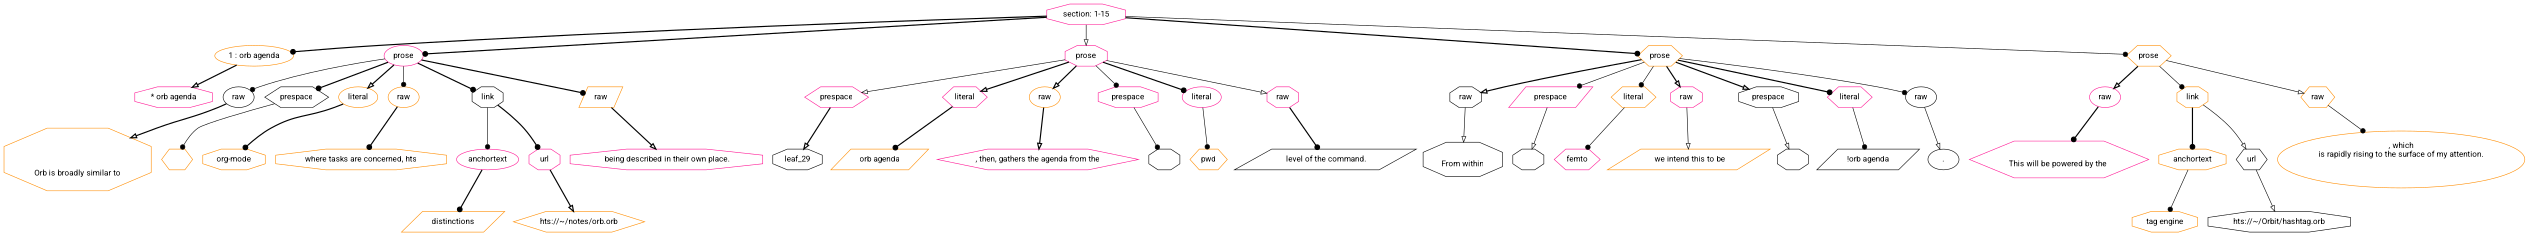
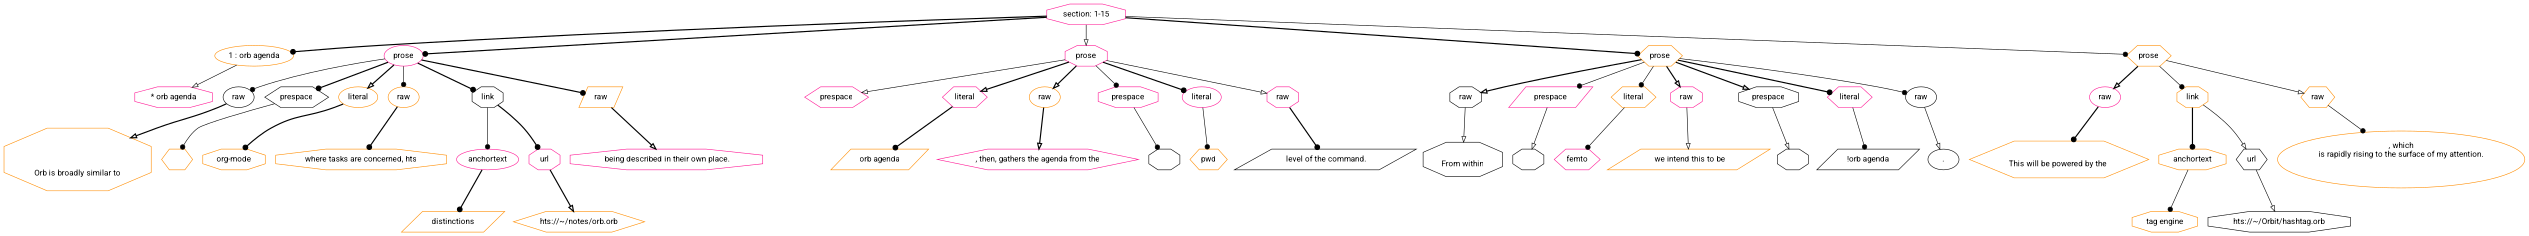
(217, 75) -> (217, 75)
(798, 159) -> none
(2059, 159) -> (2059, 159)
